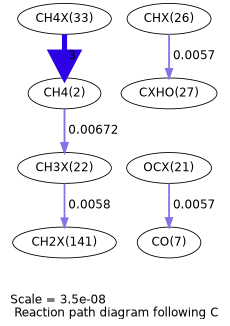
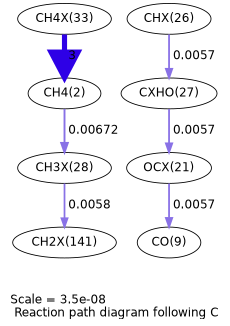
none -> (169, 126)
(65, 168) -> (65, 168)
(169, 243) -> (169, 243)
